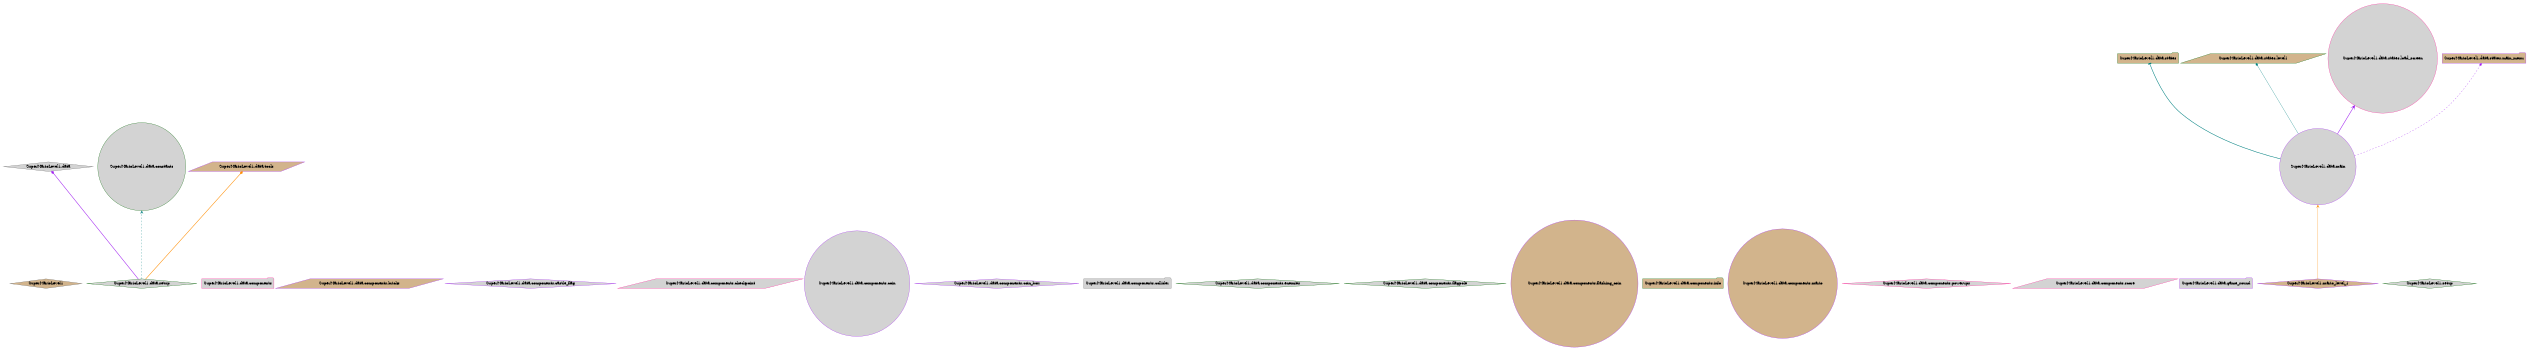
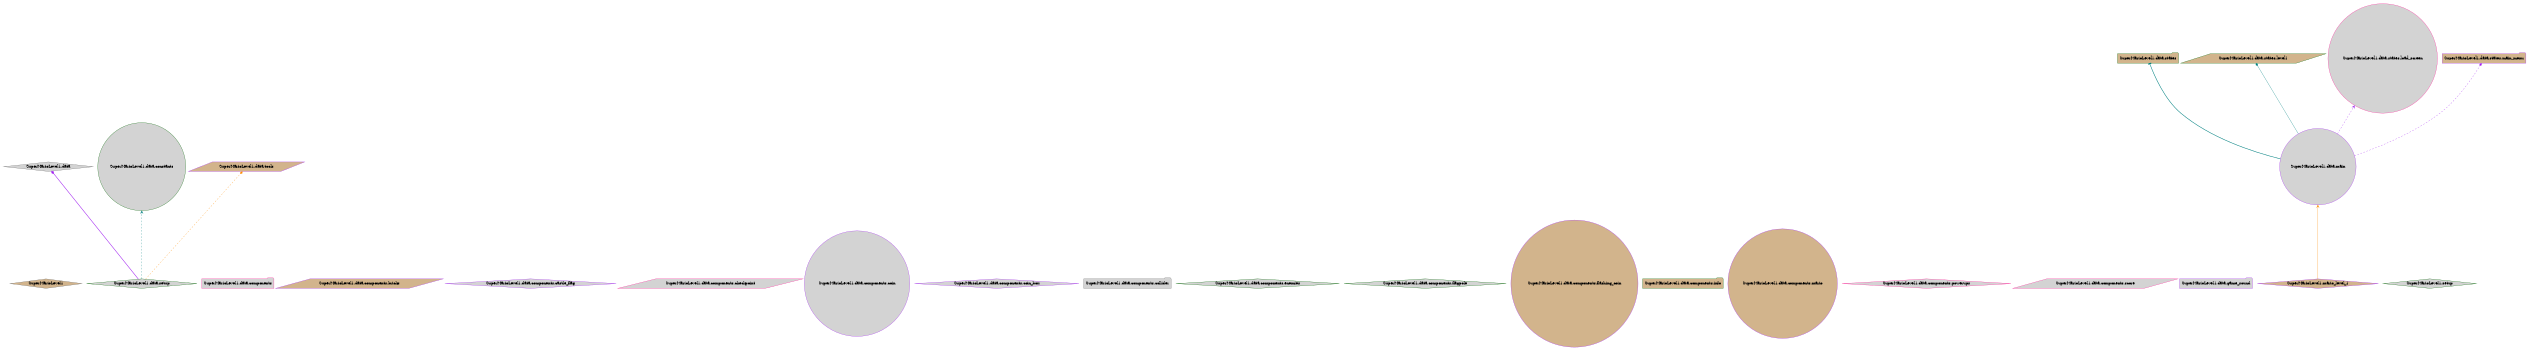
(2345, 121) -> (2345, 121)
(193, 227) -> (193, 227)
